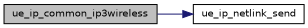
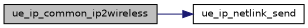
(81, 14) -> (81, 14)
